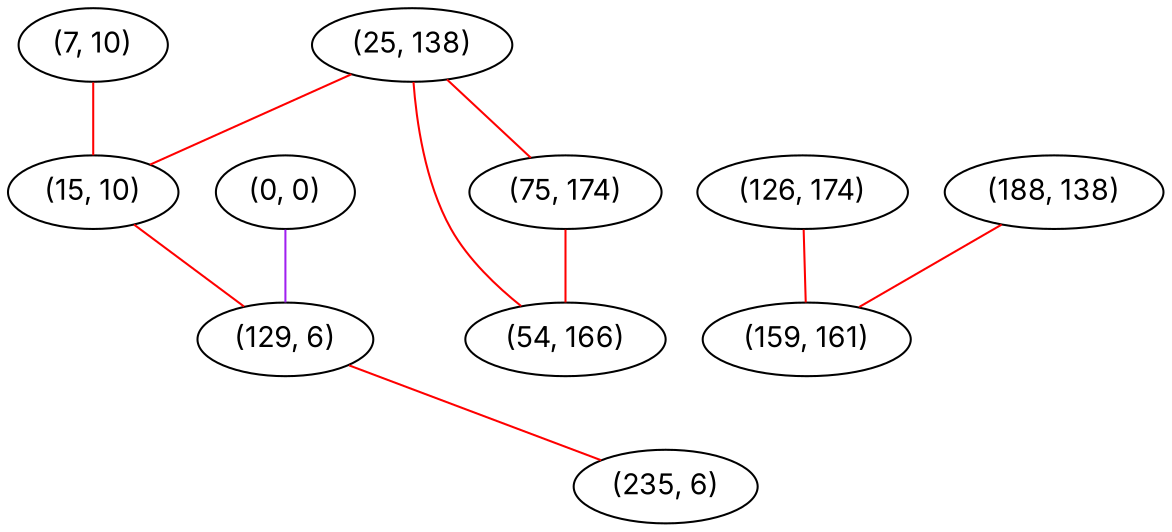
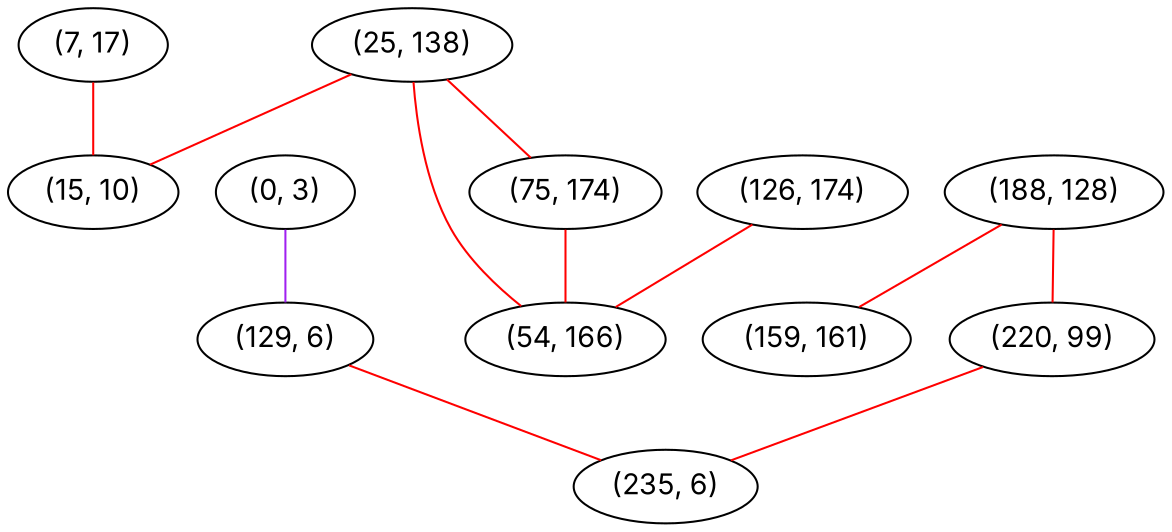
(93, 45) -> (93, 45)
(285, 192) -> (285, 192)
(1054, 192) -> (1054, 192)
(189, 266) -> none
(805, 266) -> (684, 266)
none -> (1052, 339)
